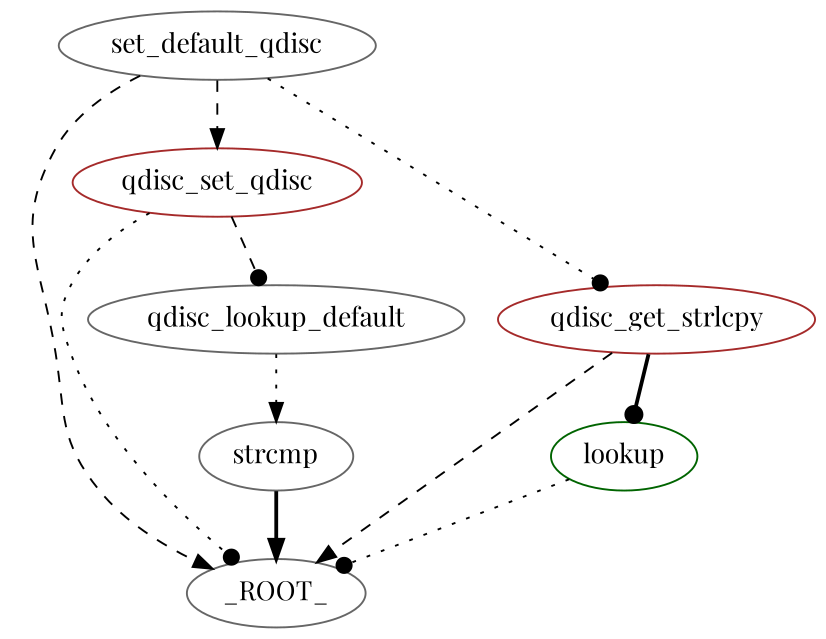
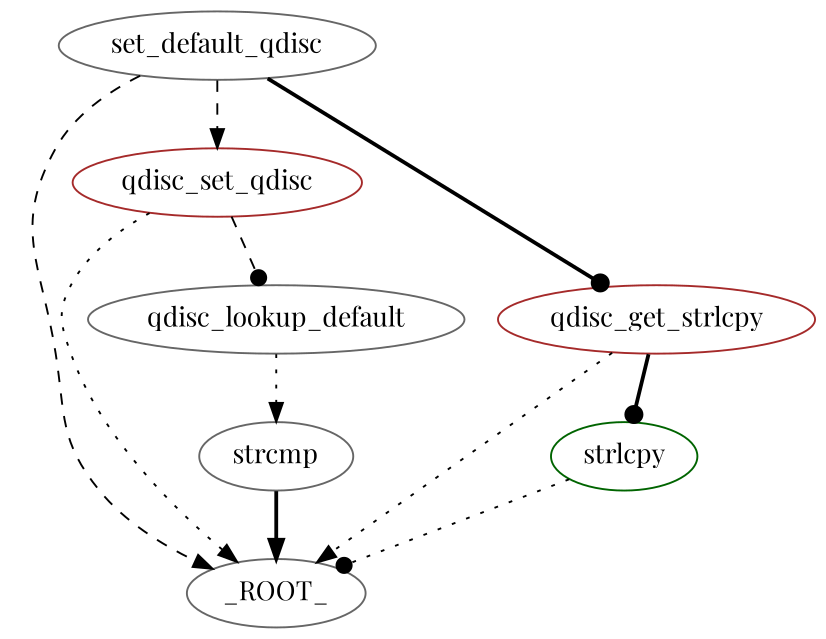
(430, 179) -> (430, 179)
(86, 388) -> (86, 388)
(472, 452) -> (472, 452)
(624, 456) -> (624, 456)
